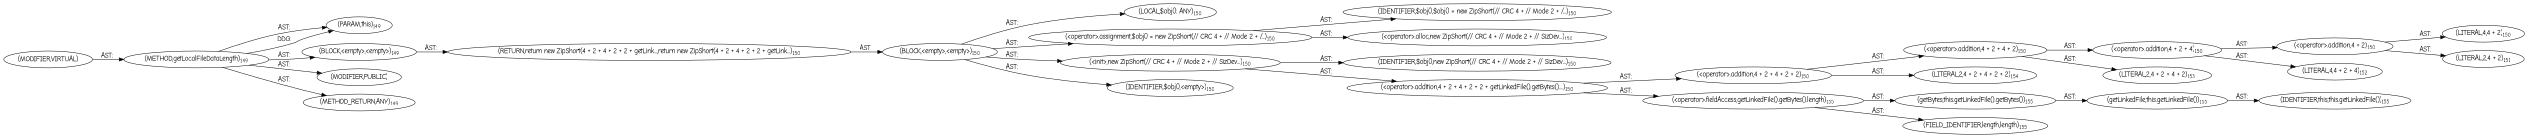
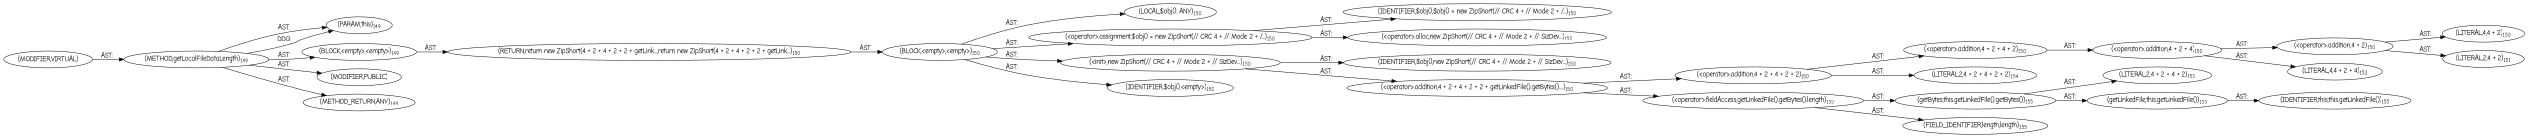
(2067, 63) -> (2068, 88)
